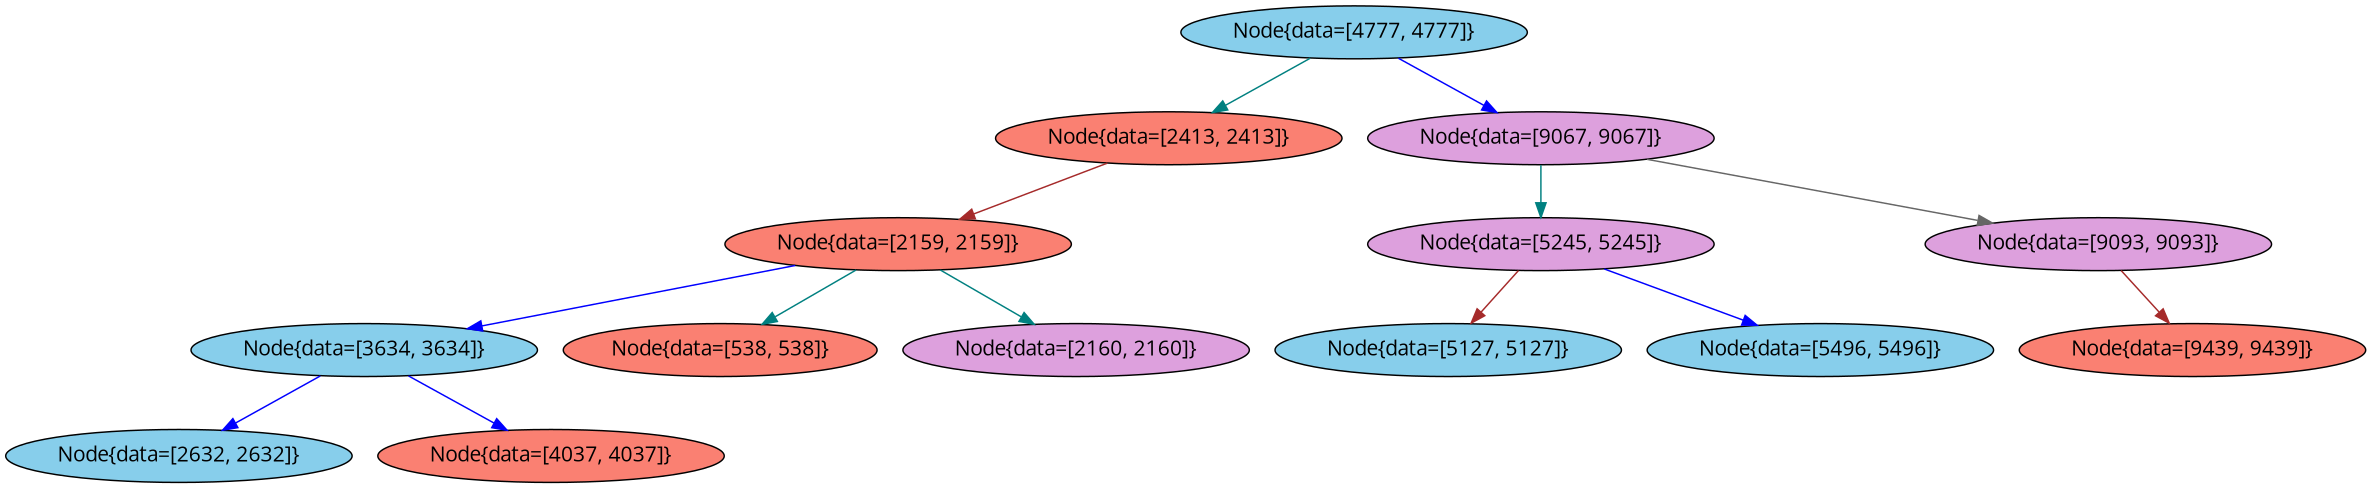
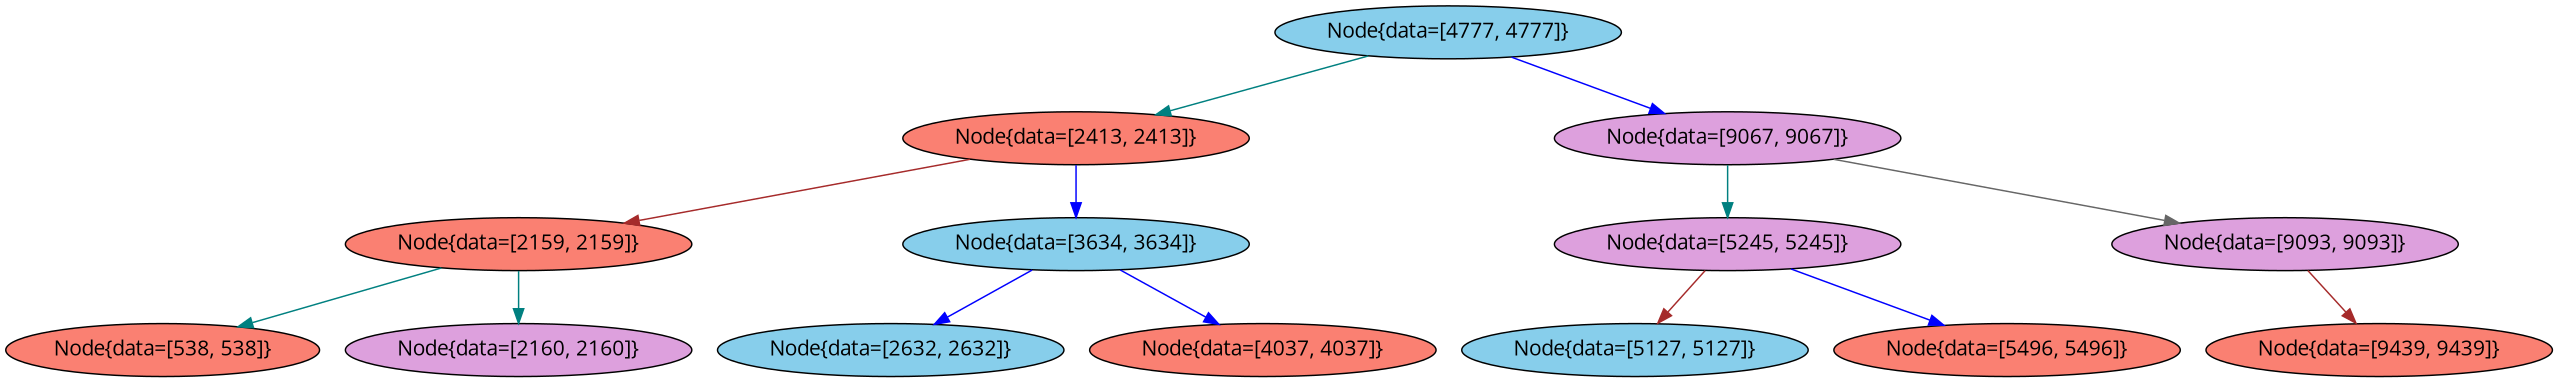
(639, 296) -> (1076, 184)
(1820, 350) -> (2007, 350)
